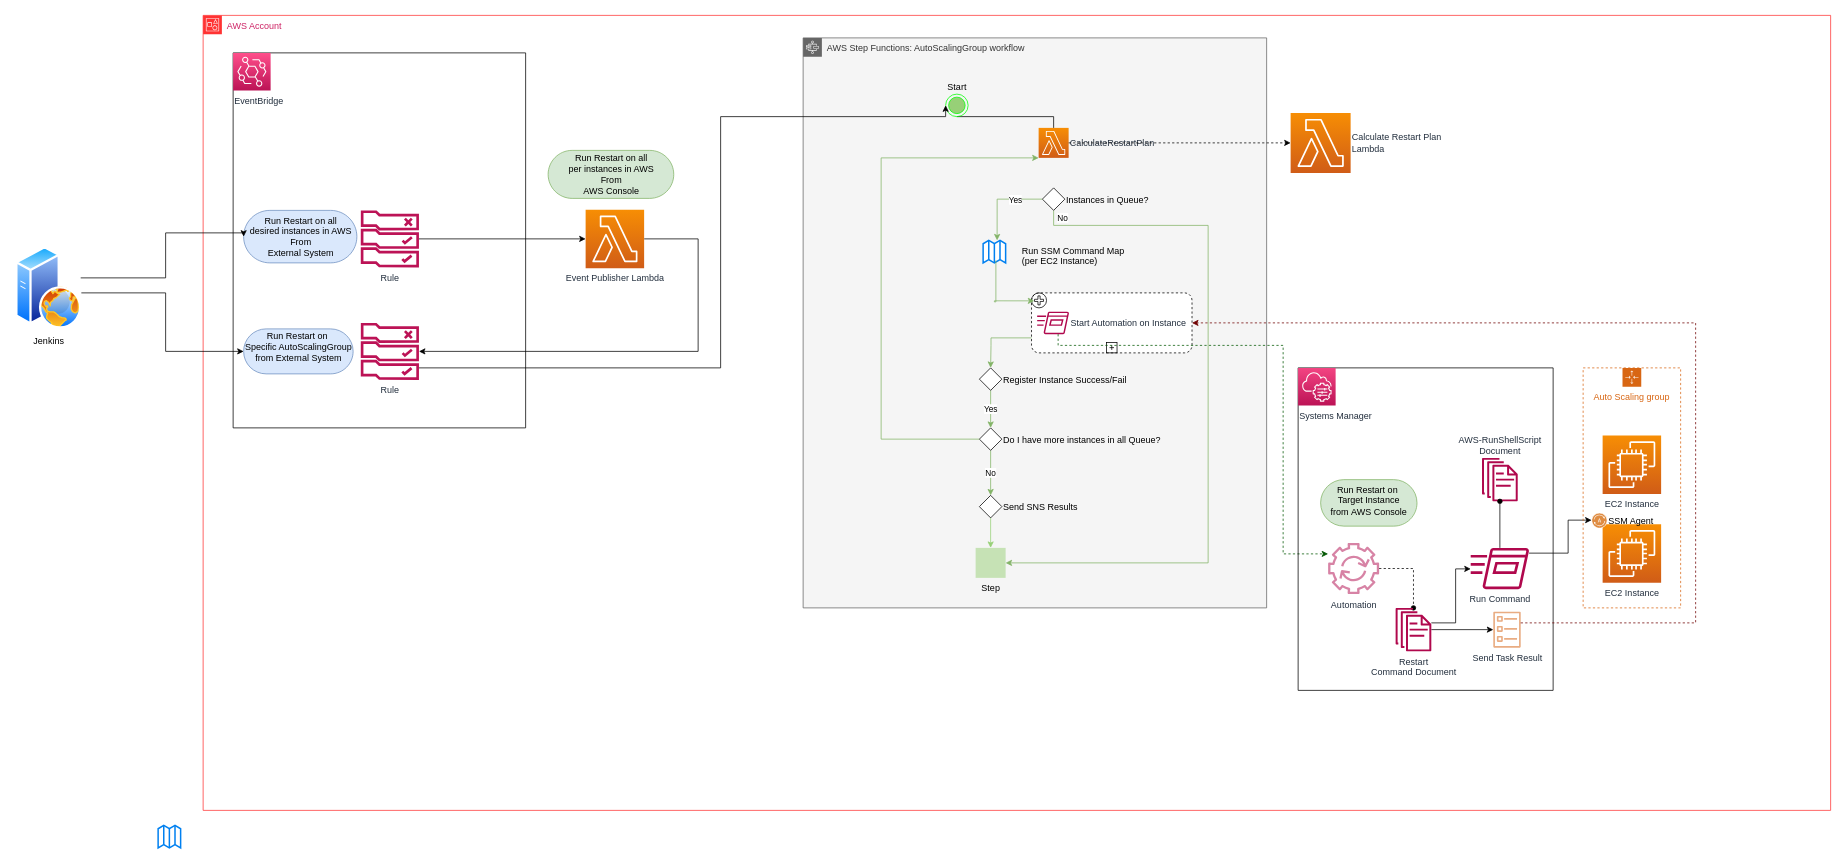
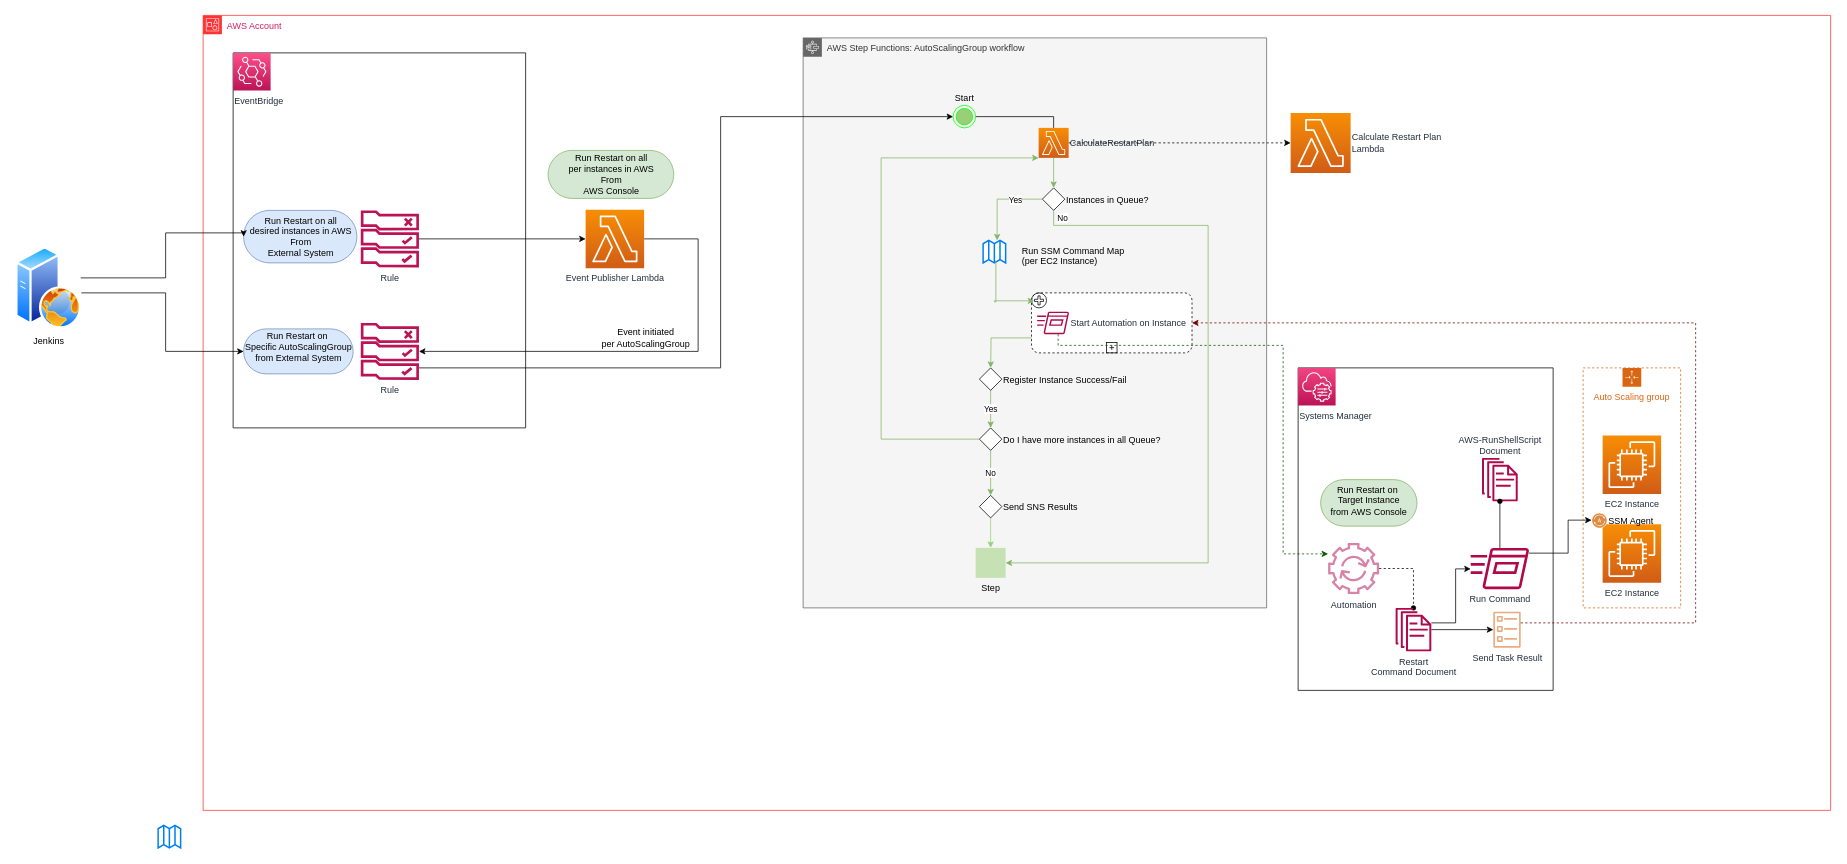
(957, 105) -> (964, 117)
none -> (1053, 170)
none -> (645, 338)
